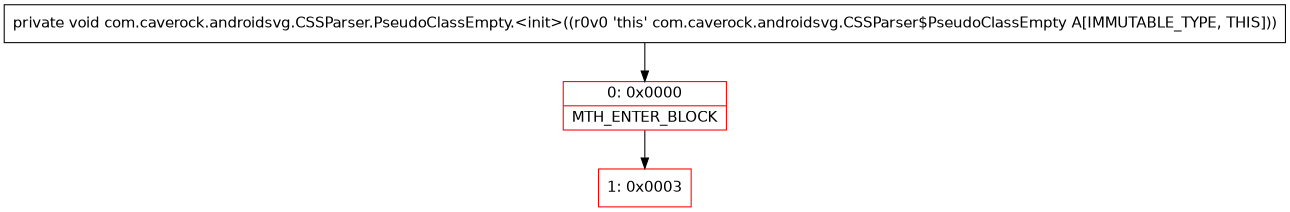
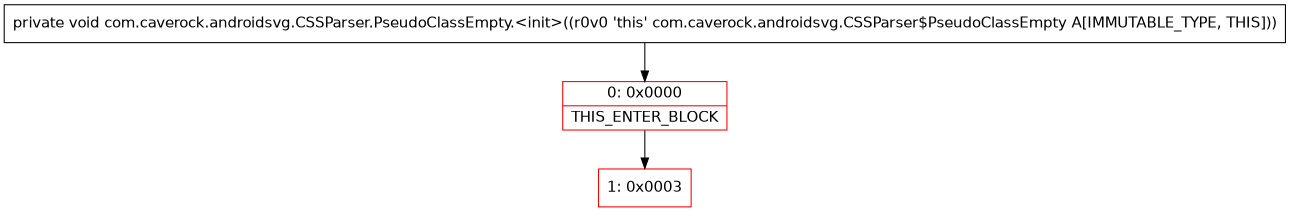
(645, 117) -> (645, 117)
